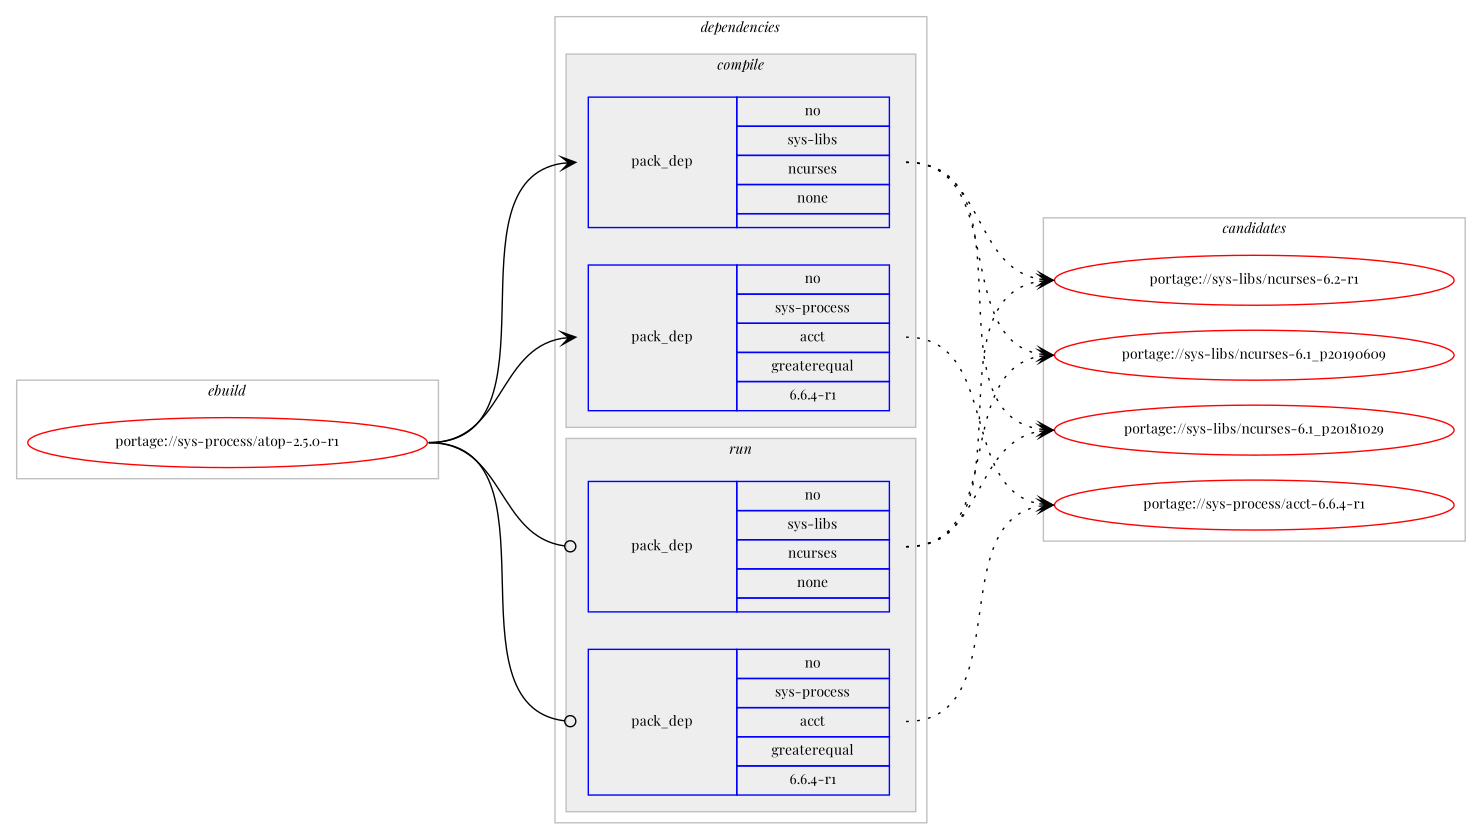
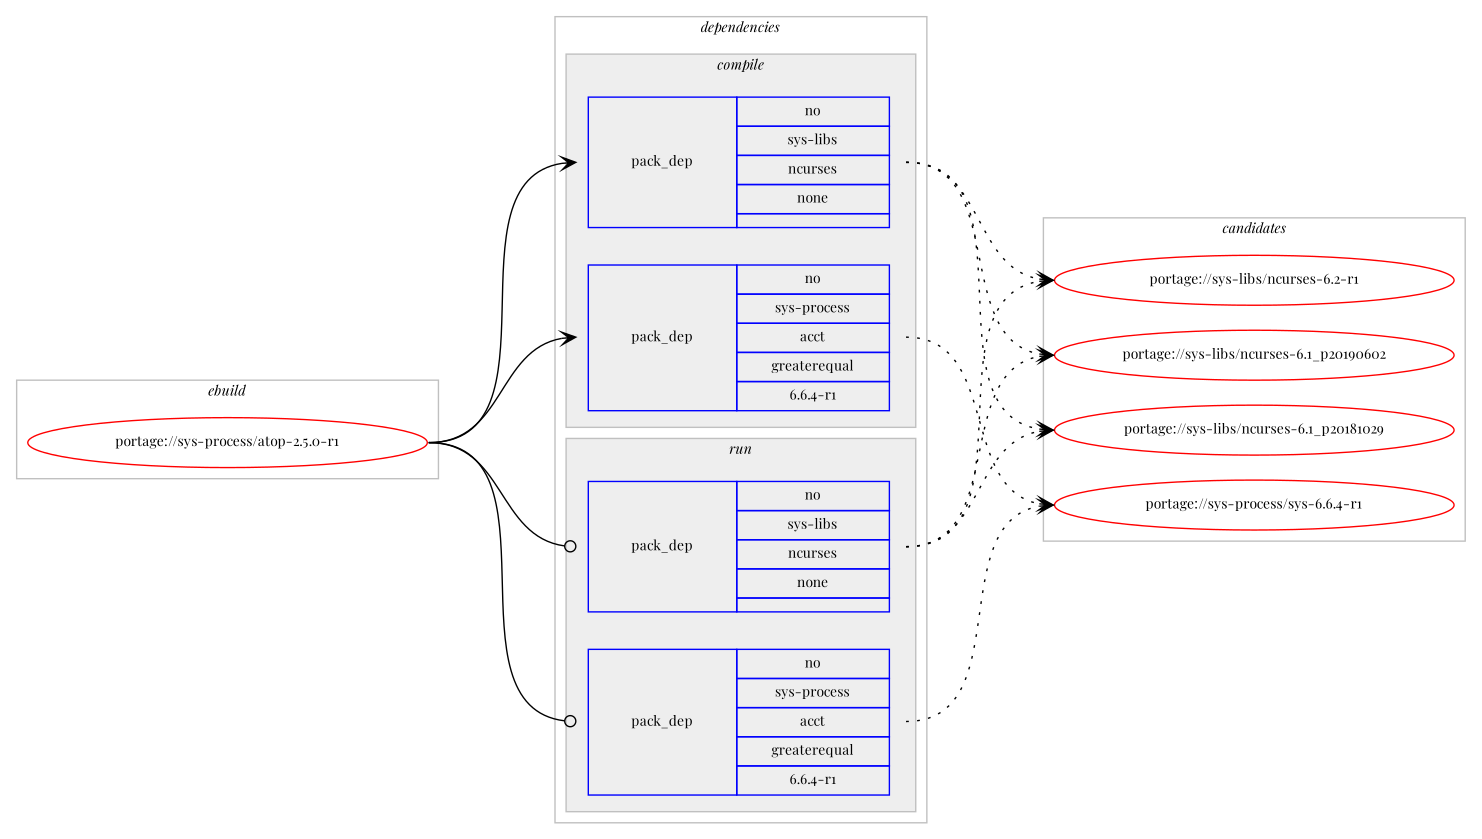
(1254, 355) -> (1254, 355)
(1254, 505) -> (1254, 505)
